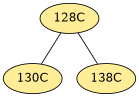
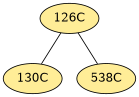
(69, 18) -> (69, 18)
(106, 79) -> (106, 79)
